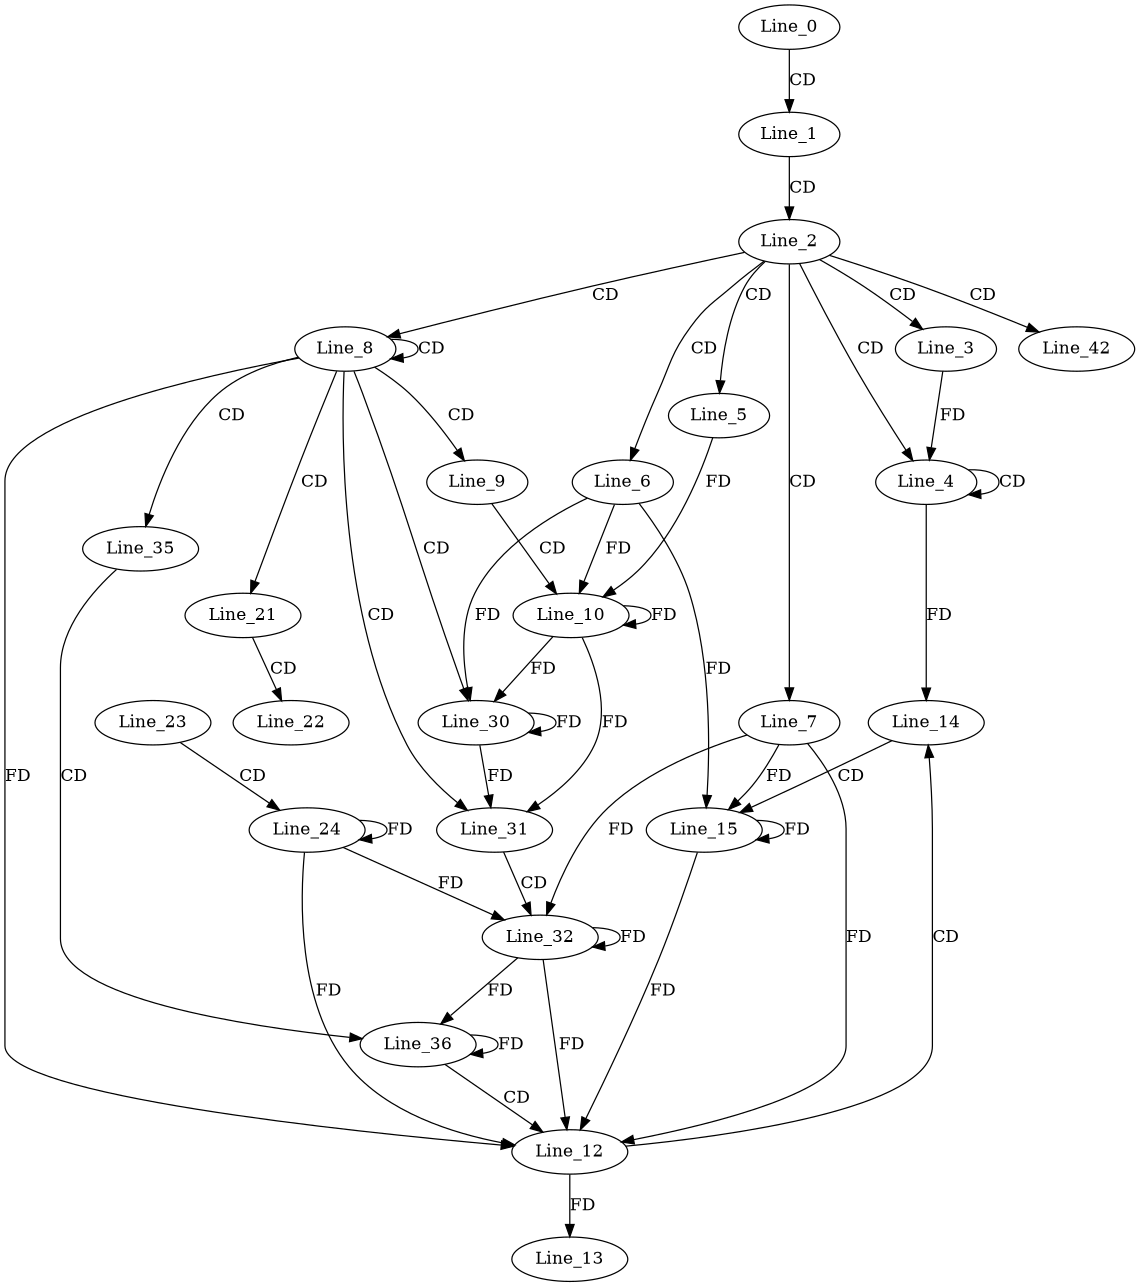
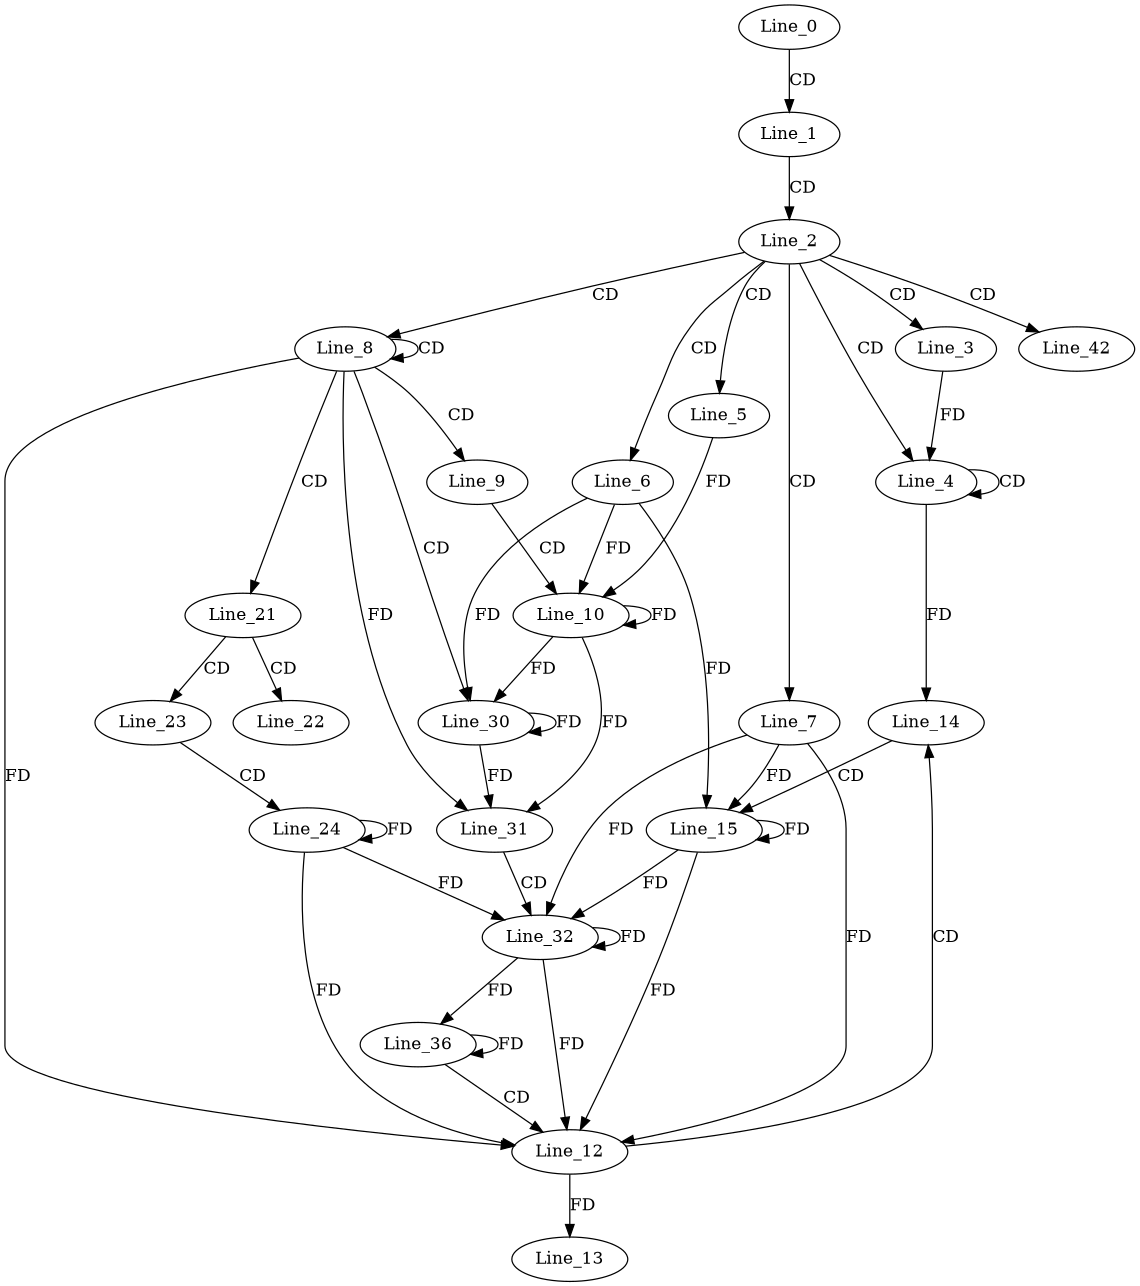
(141, 549) -> none
(381, 615) -> (381, 615)
none -> (202, 664)
none -> (631, 882)
